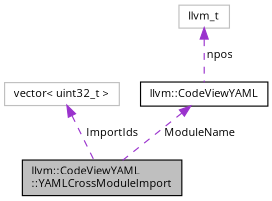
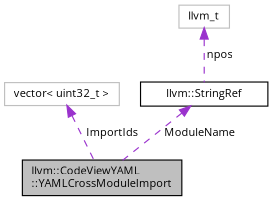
(204, 94) -> (204, 94)
